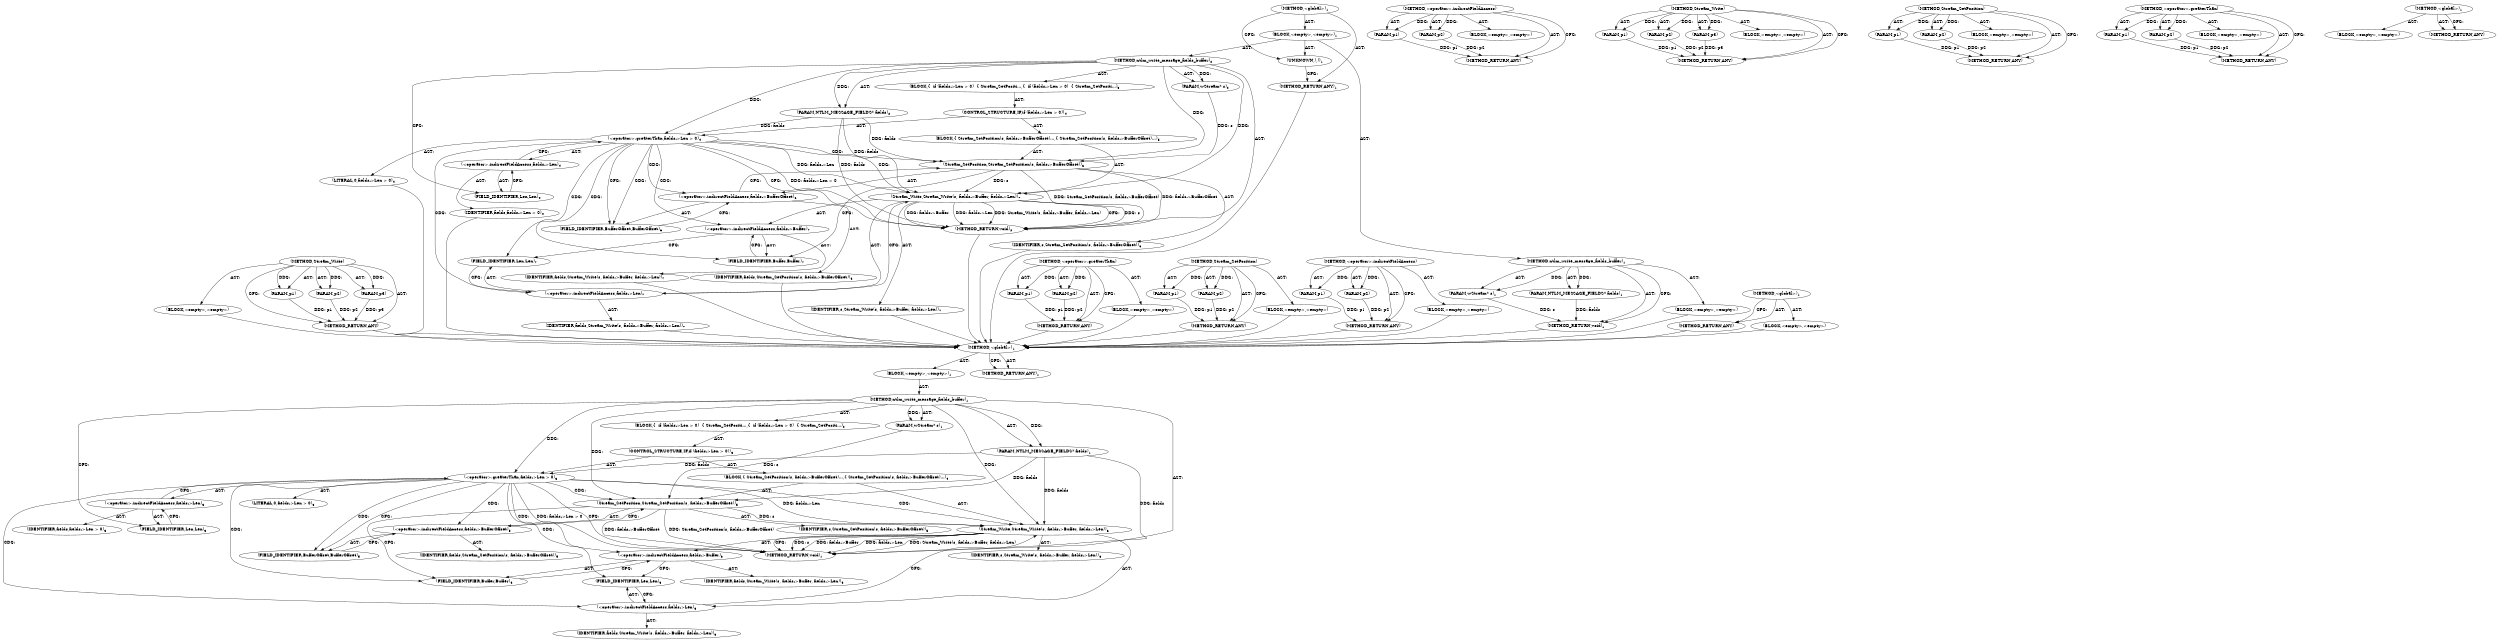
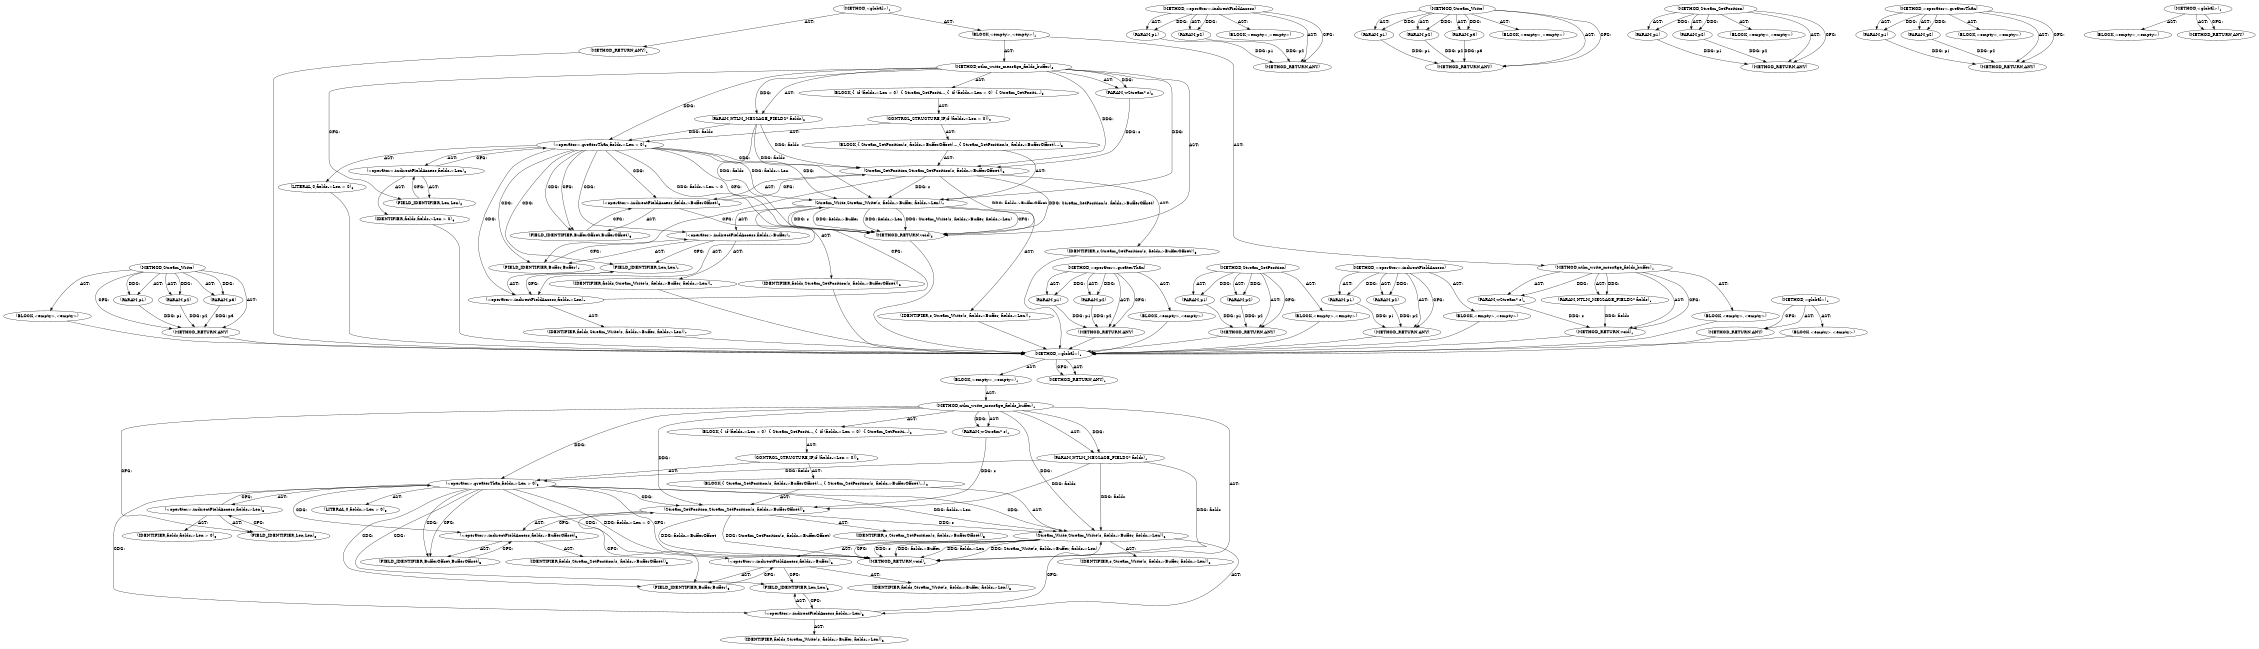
(1305, 61) -> none
